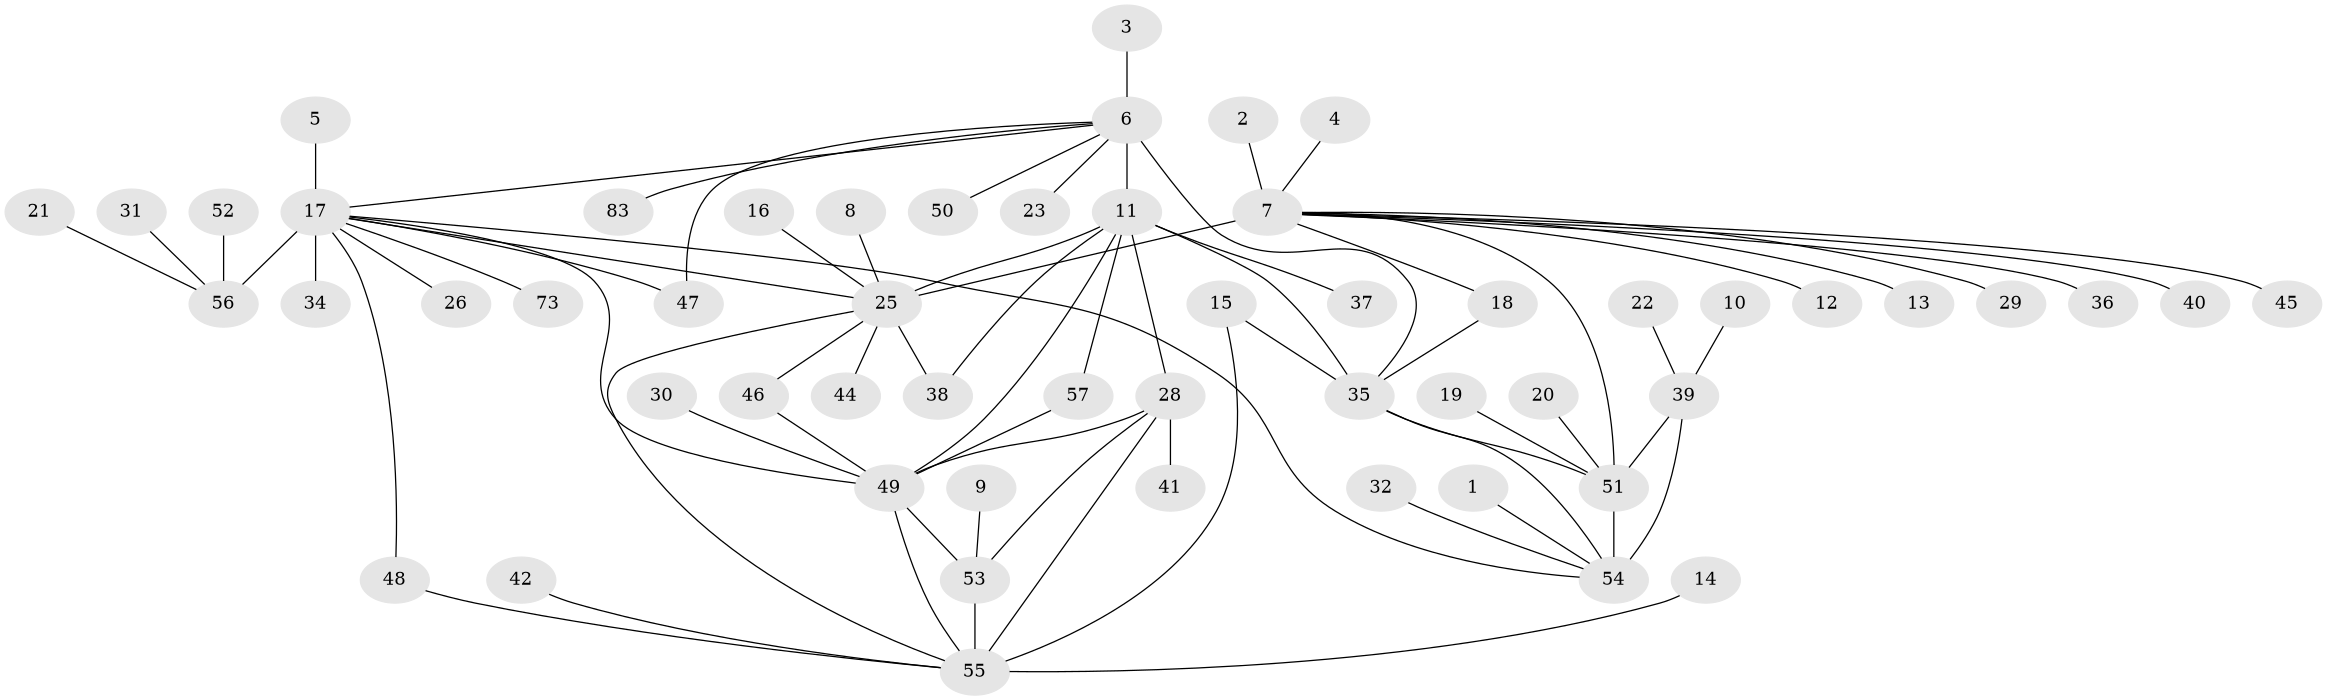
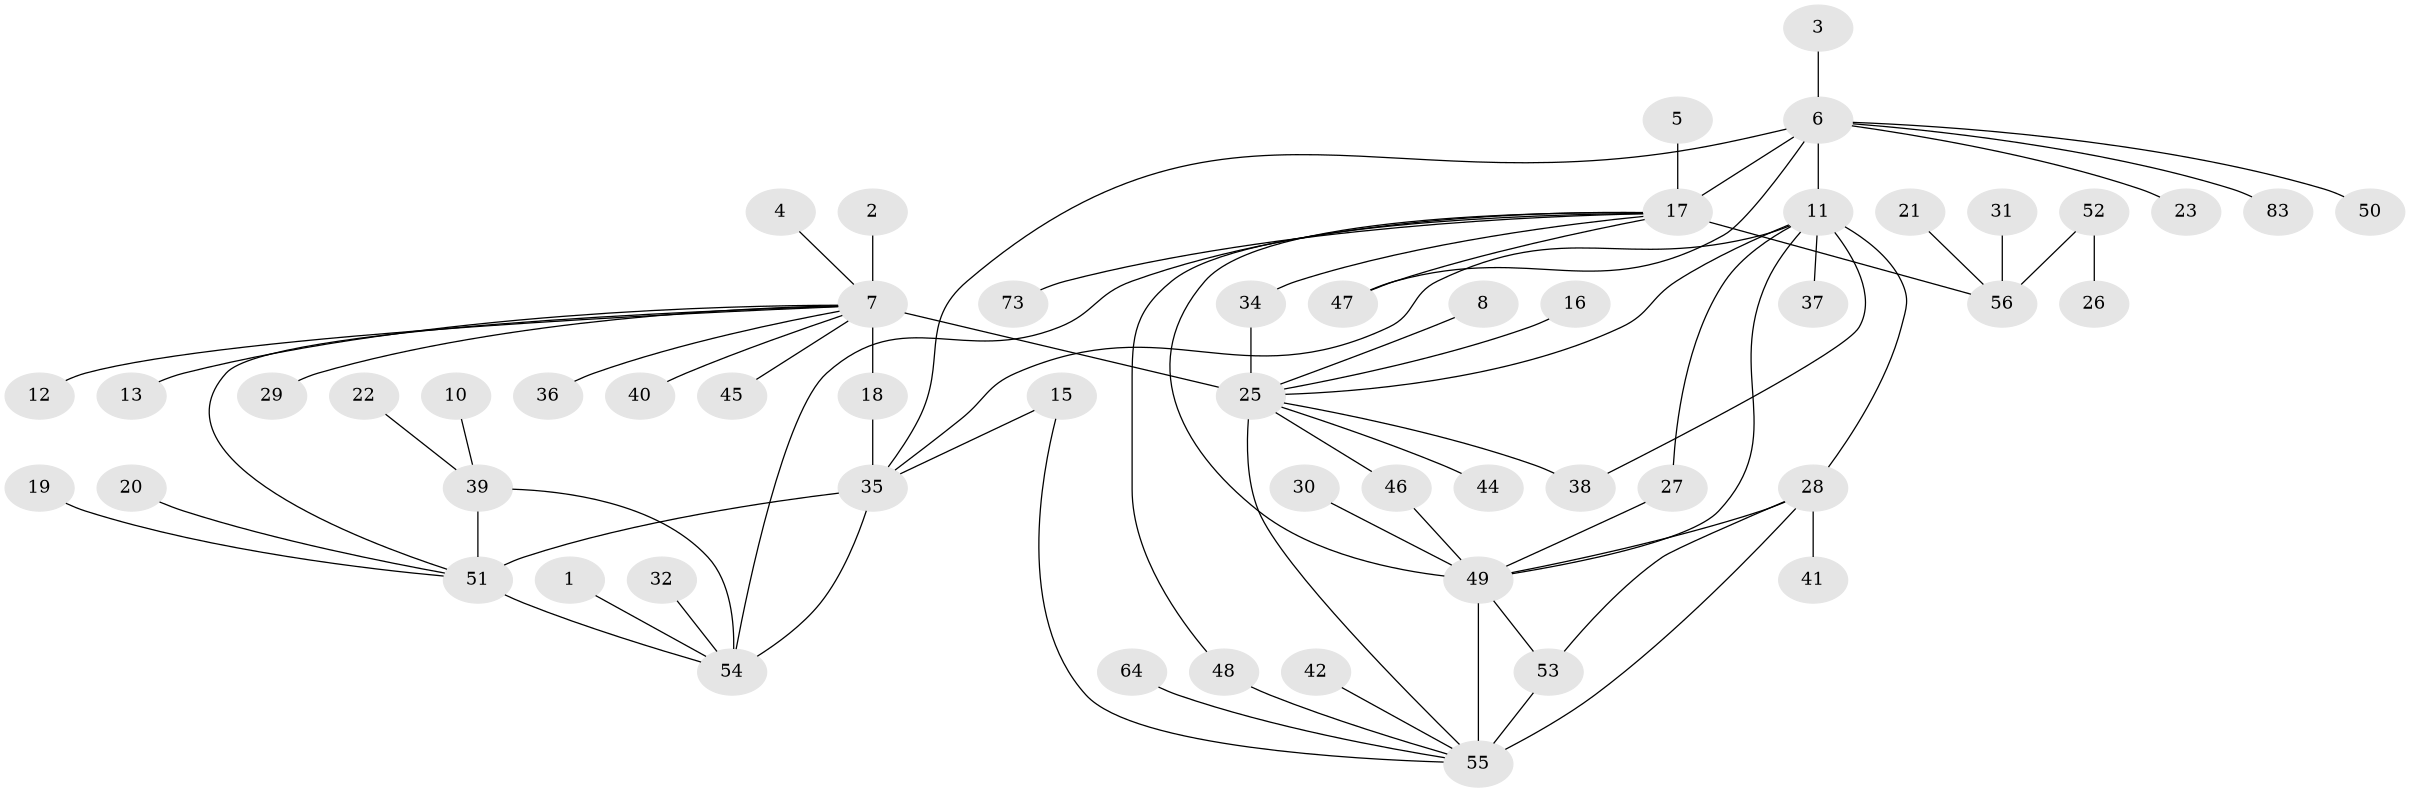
(386, 258) -> (2094, 258)
(601, 258) -> (1251, 347)
(1078, 396) -> (1673, 488)
(981, 488) -> none
(1706, 580) -> (1132, 672)
